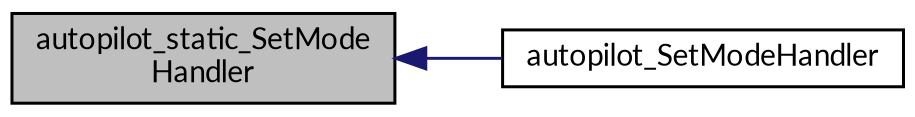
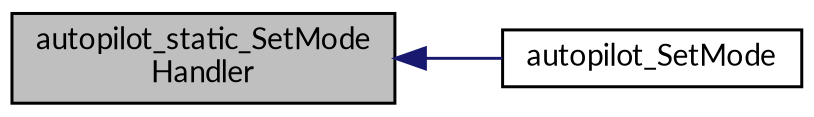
(703, 58) -> (652, 58)
